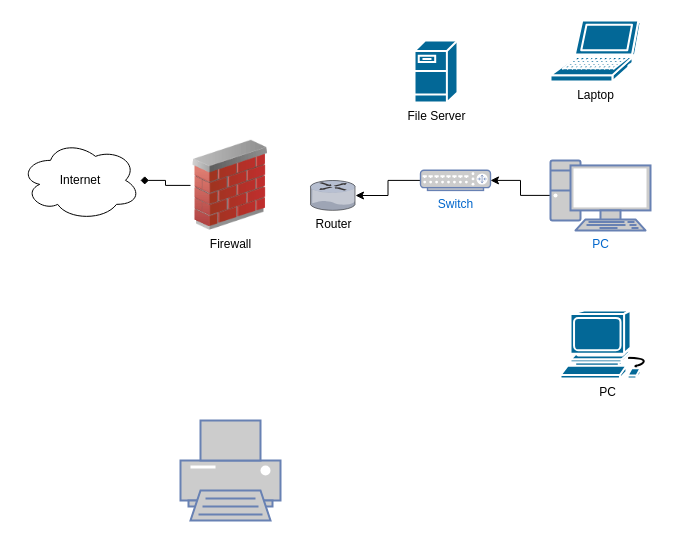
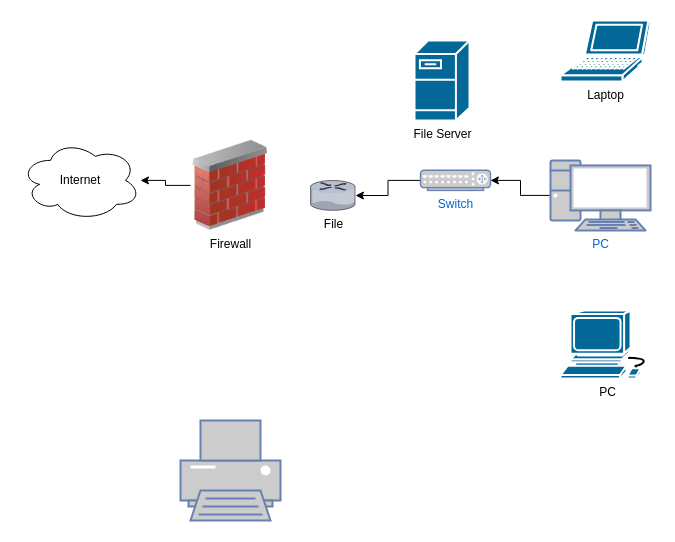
(596, 51) -> (606, 51)
(436, 72) -> (442, 81)
(149, 180) -> (148, 180)
(334, 225) -> (334, 225)
